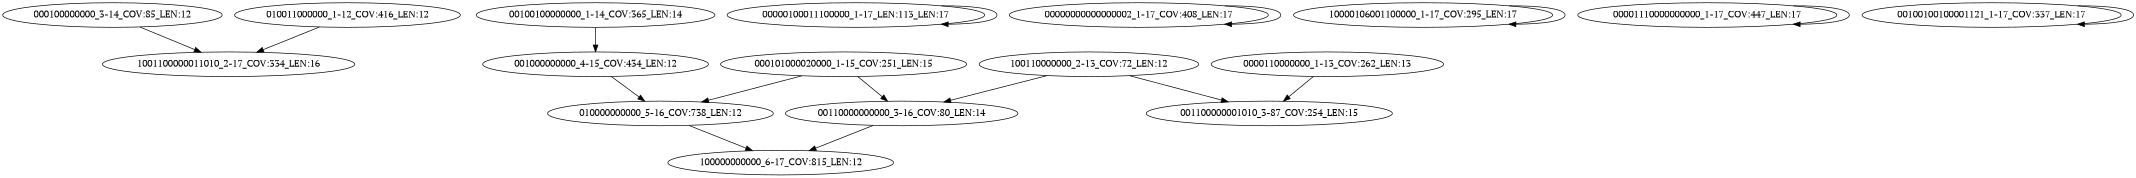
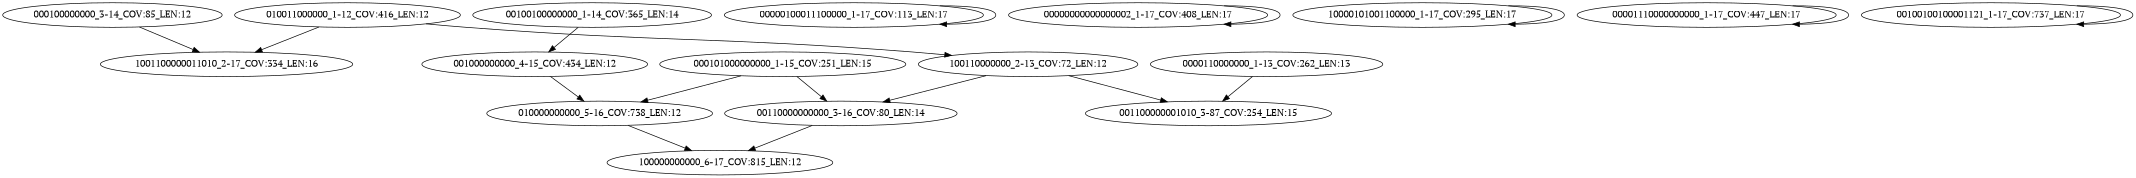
(856, 15) -> (854, 15)
(1423, 15) -> (1422, 15)
(1992, 15) -> (1991, 15)
none -> (685, 39)
(844, 64) -> (783, 64)
